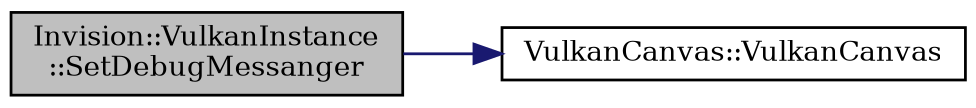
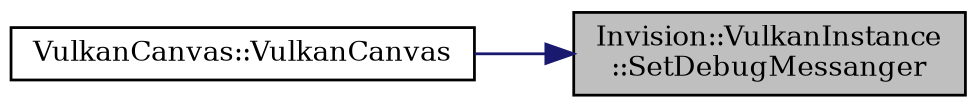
(439, 54) -> (510, 54)
